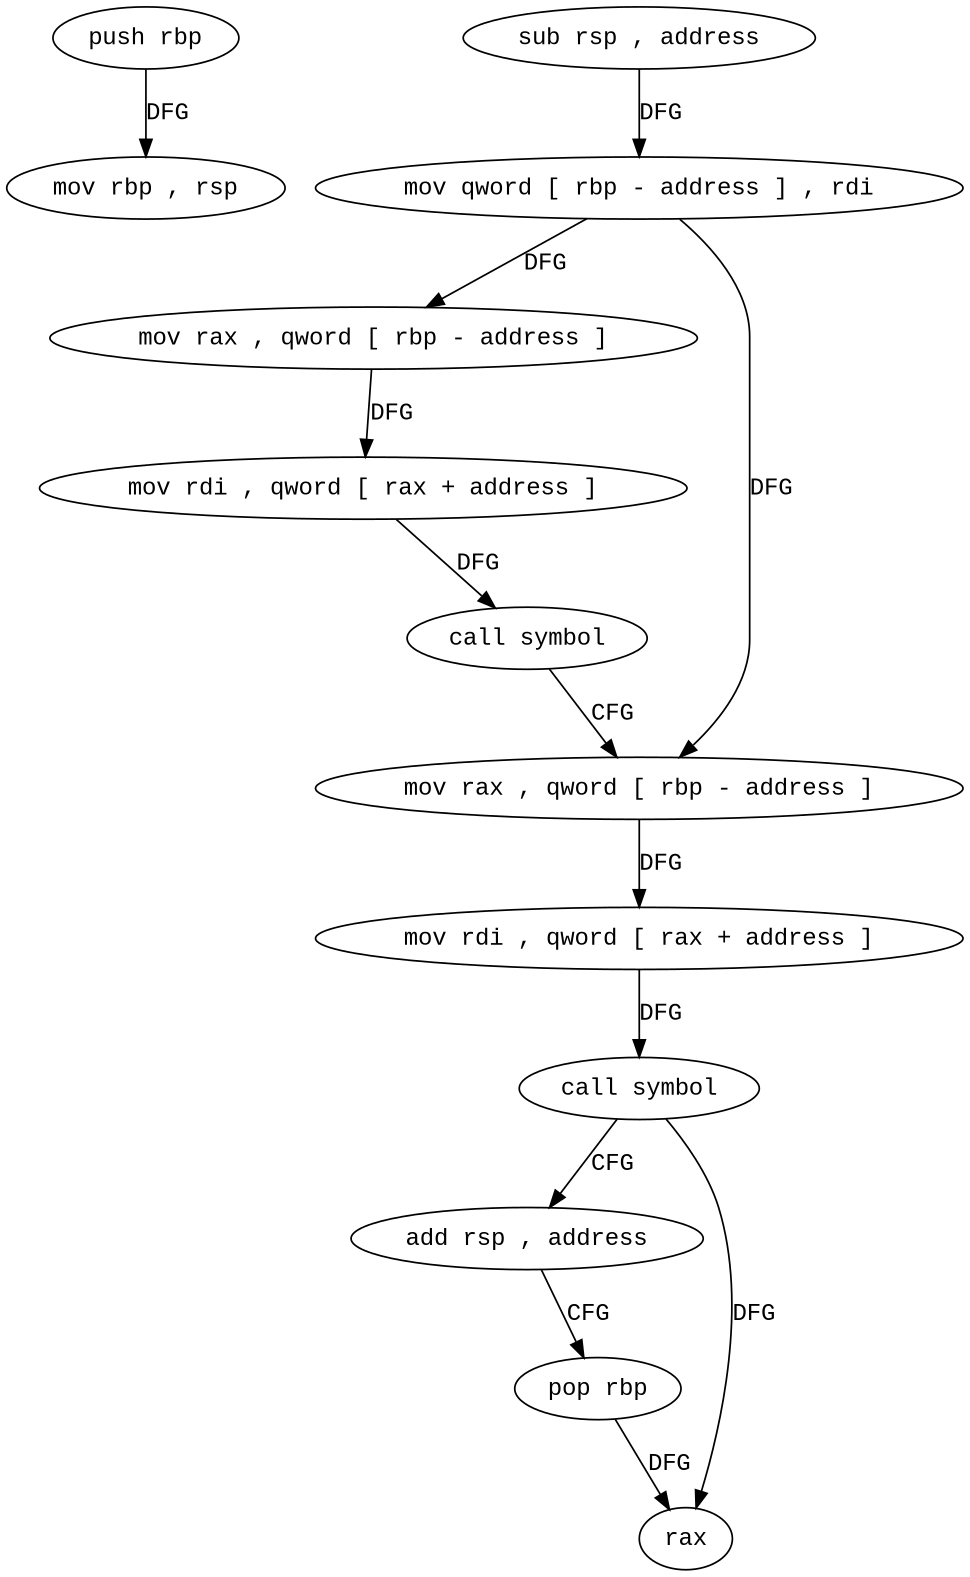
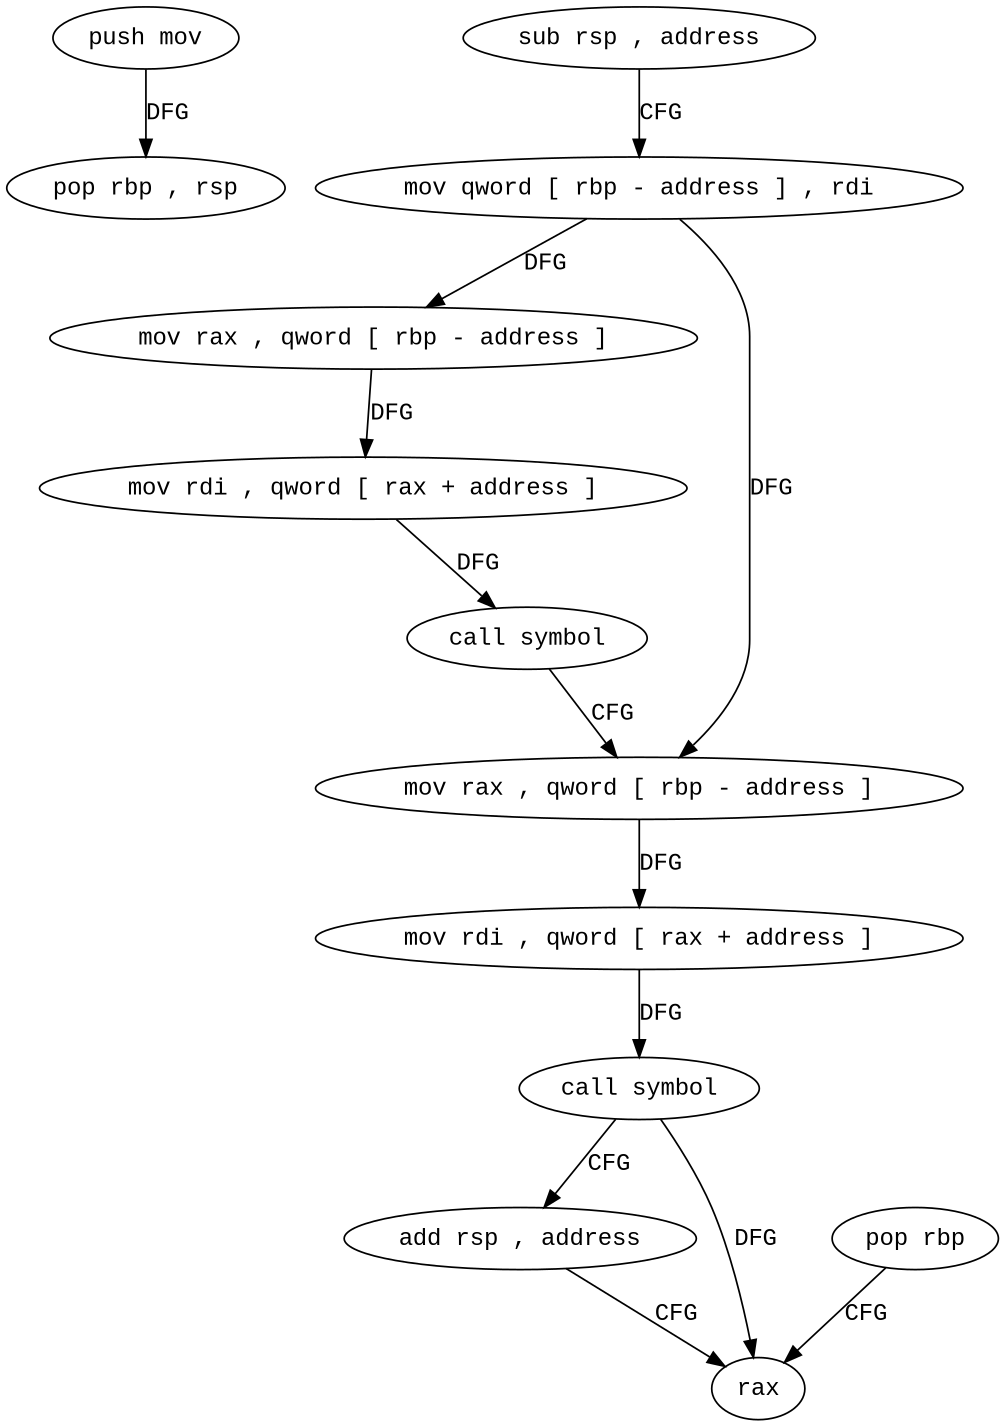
(146, 38) -> (146, 38)
(661, 113) -> (661, 113)
(146, 188) -> (146, 188)
(559, 1306) -> (638, 1313)
(669, 1464) -> (866, 1314)
